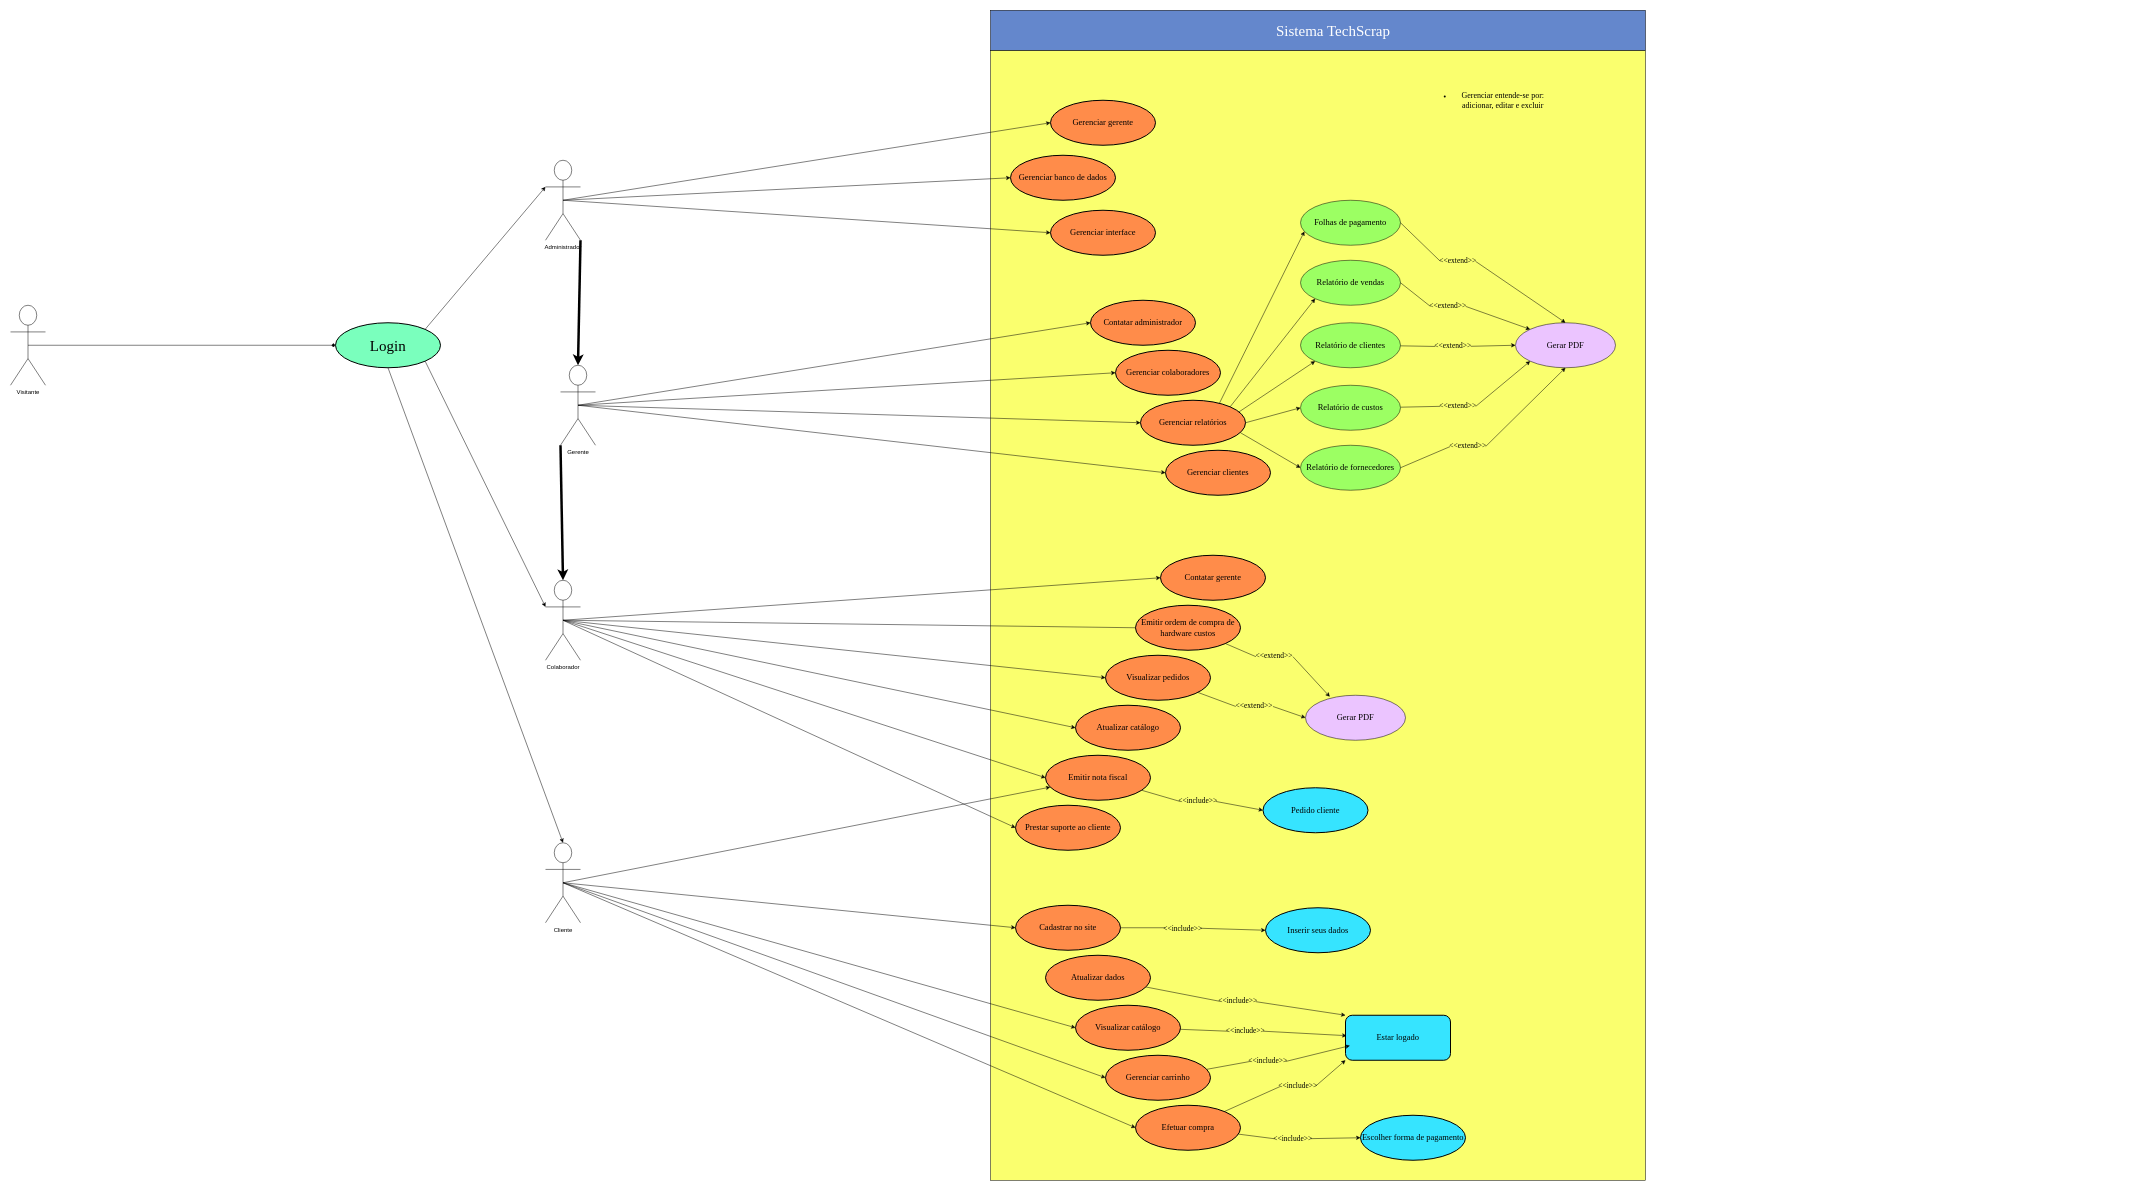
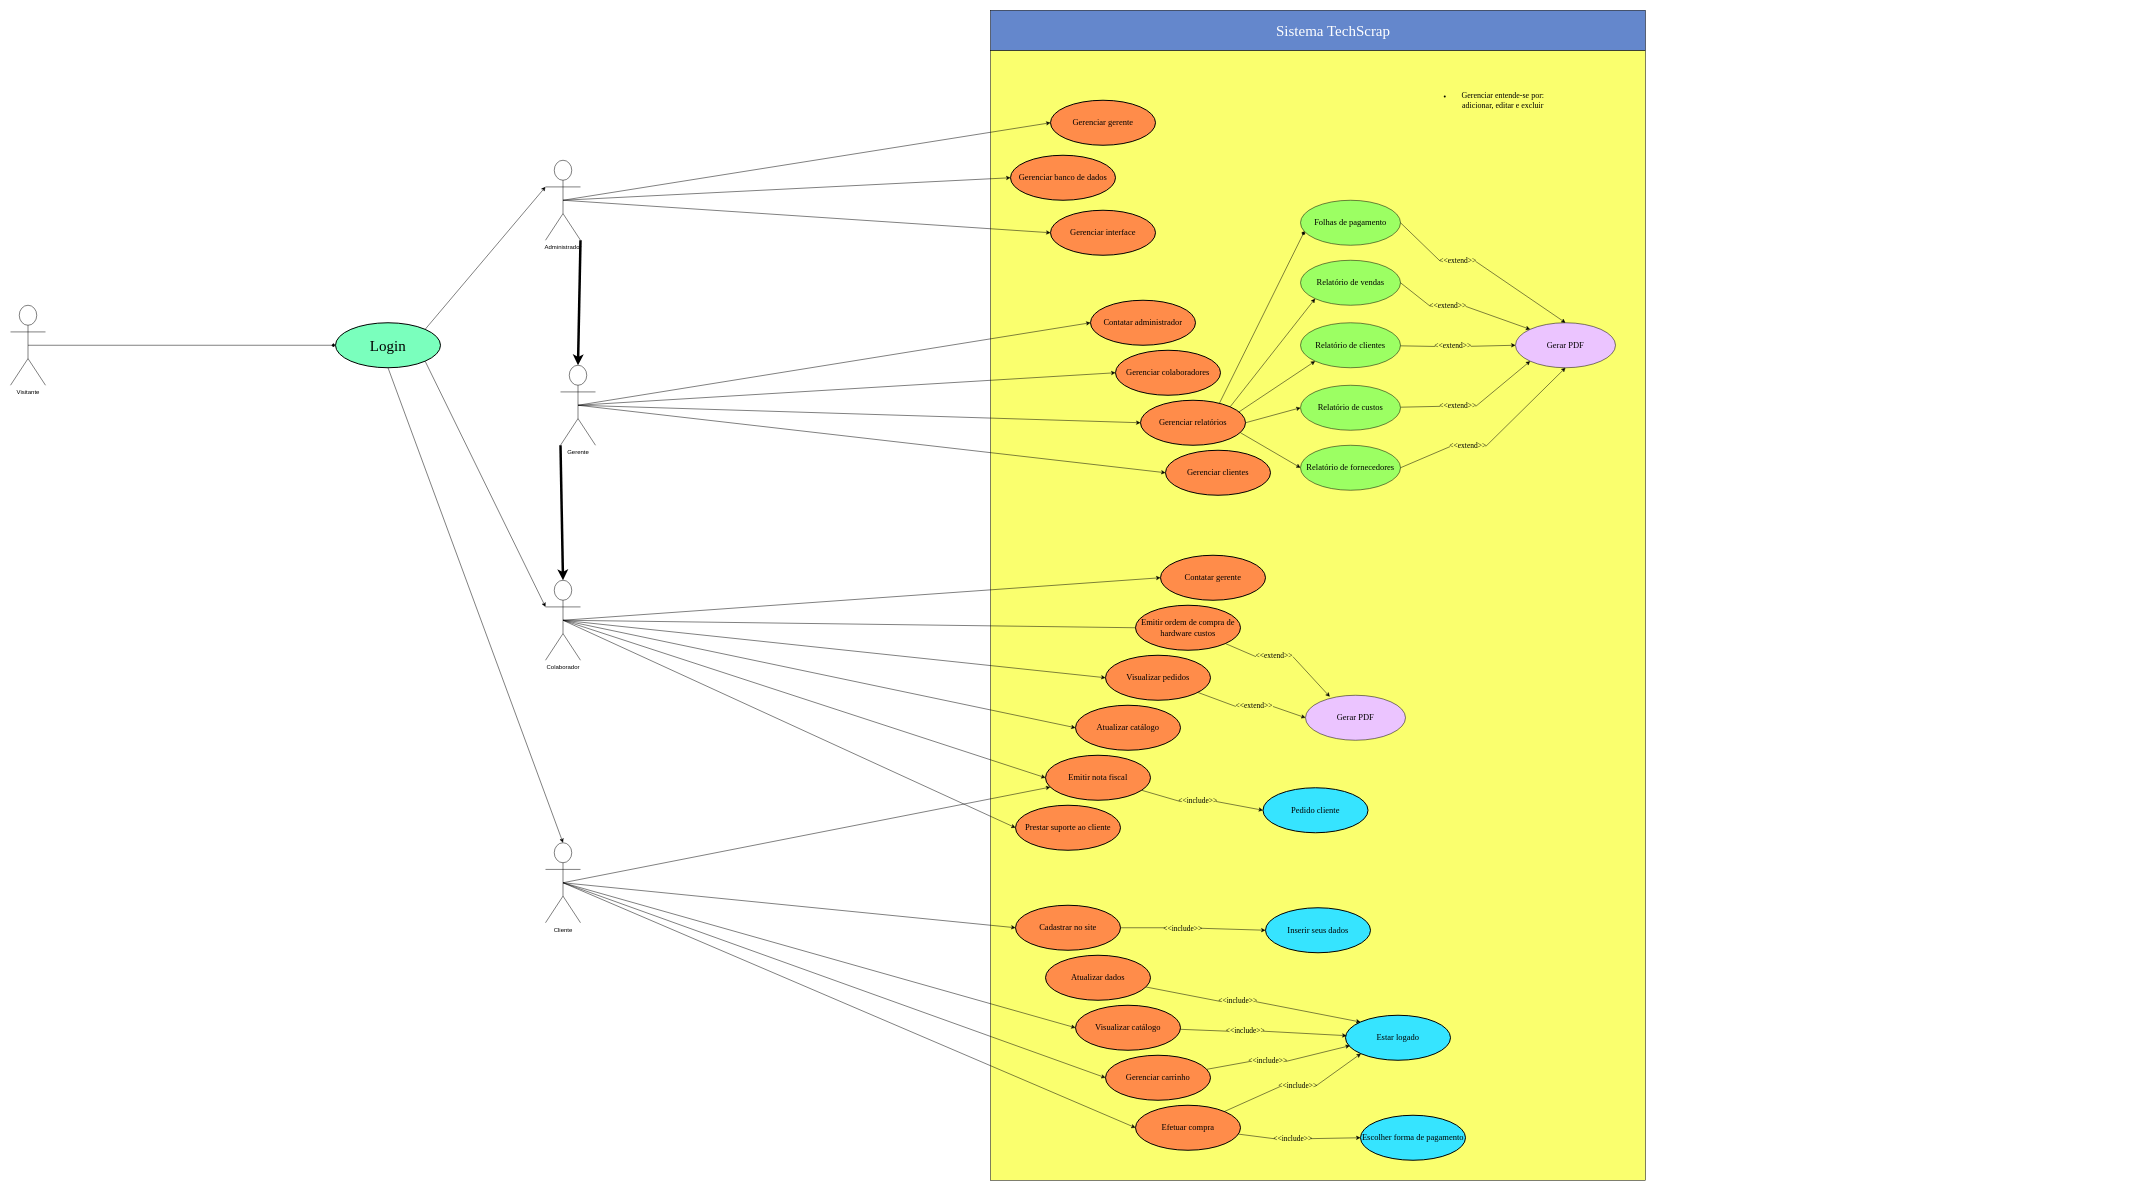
(1302, 236) -> (1302, 236)
(1398, 1038) -> (1398, 1038)
